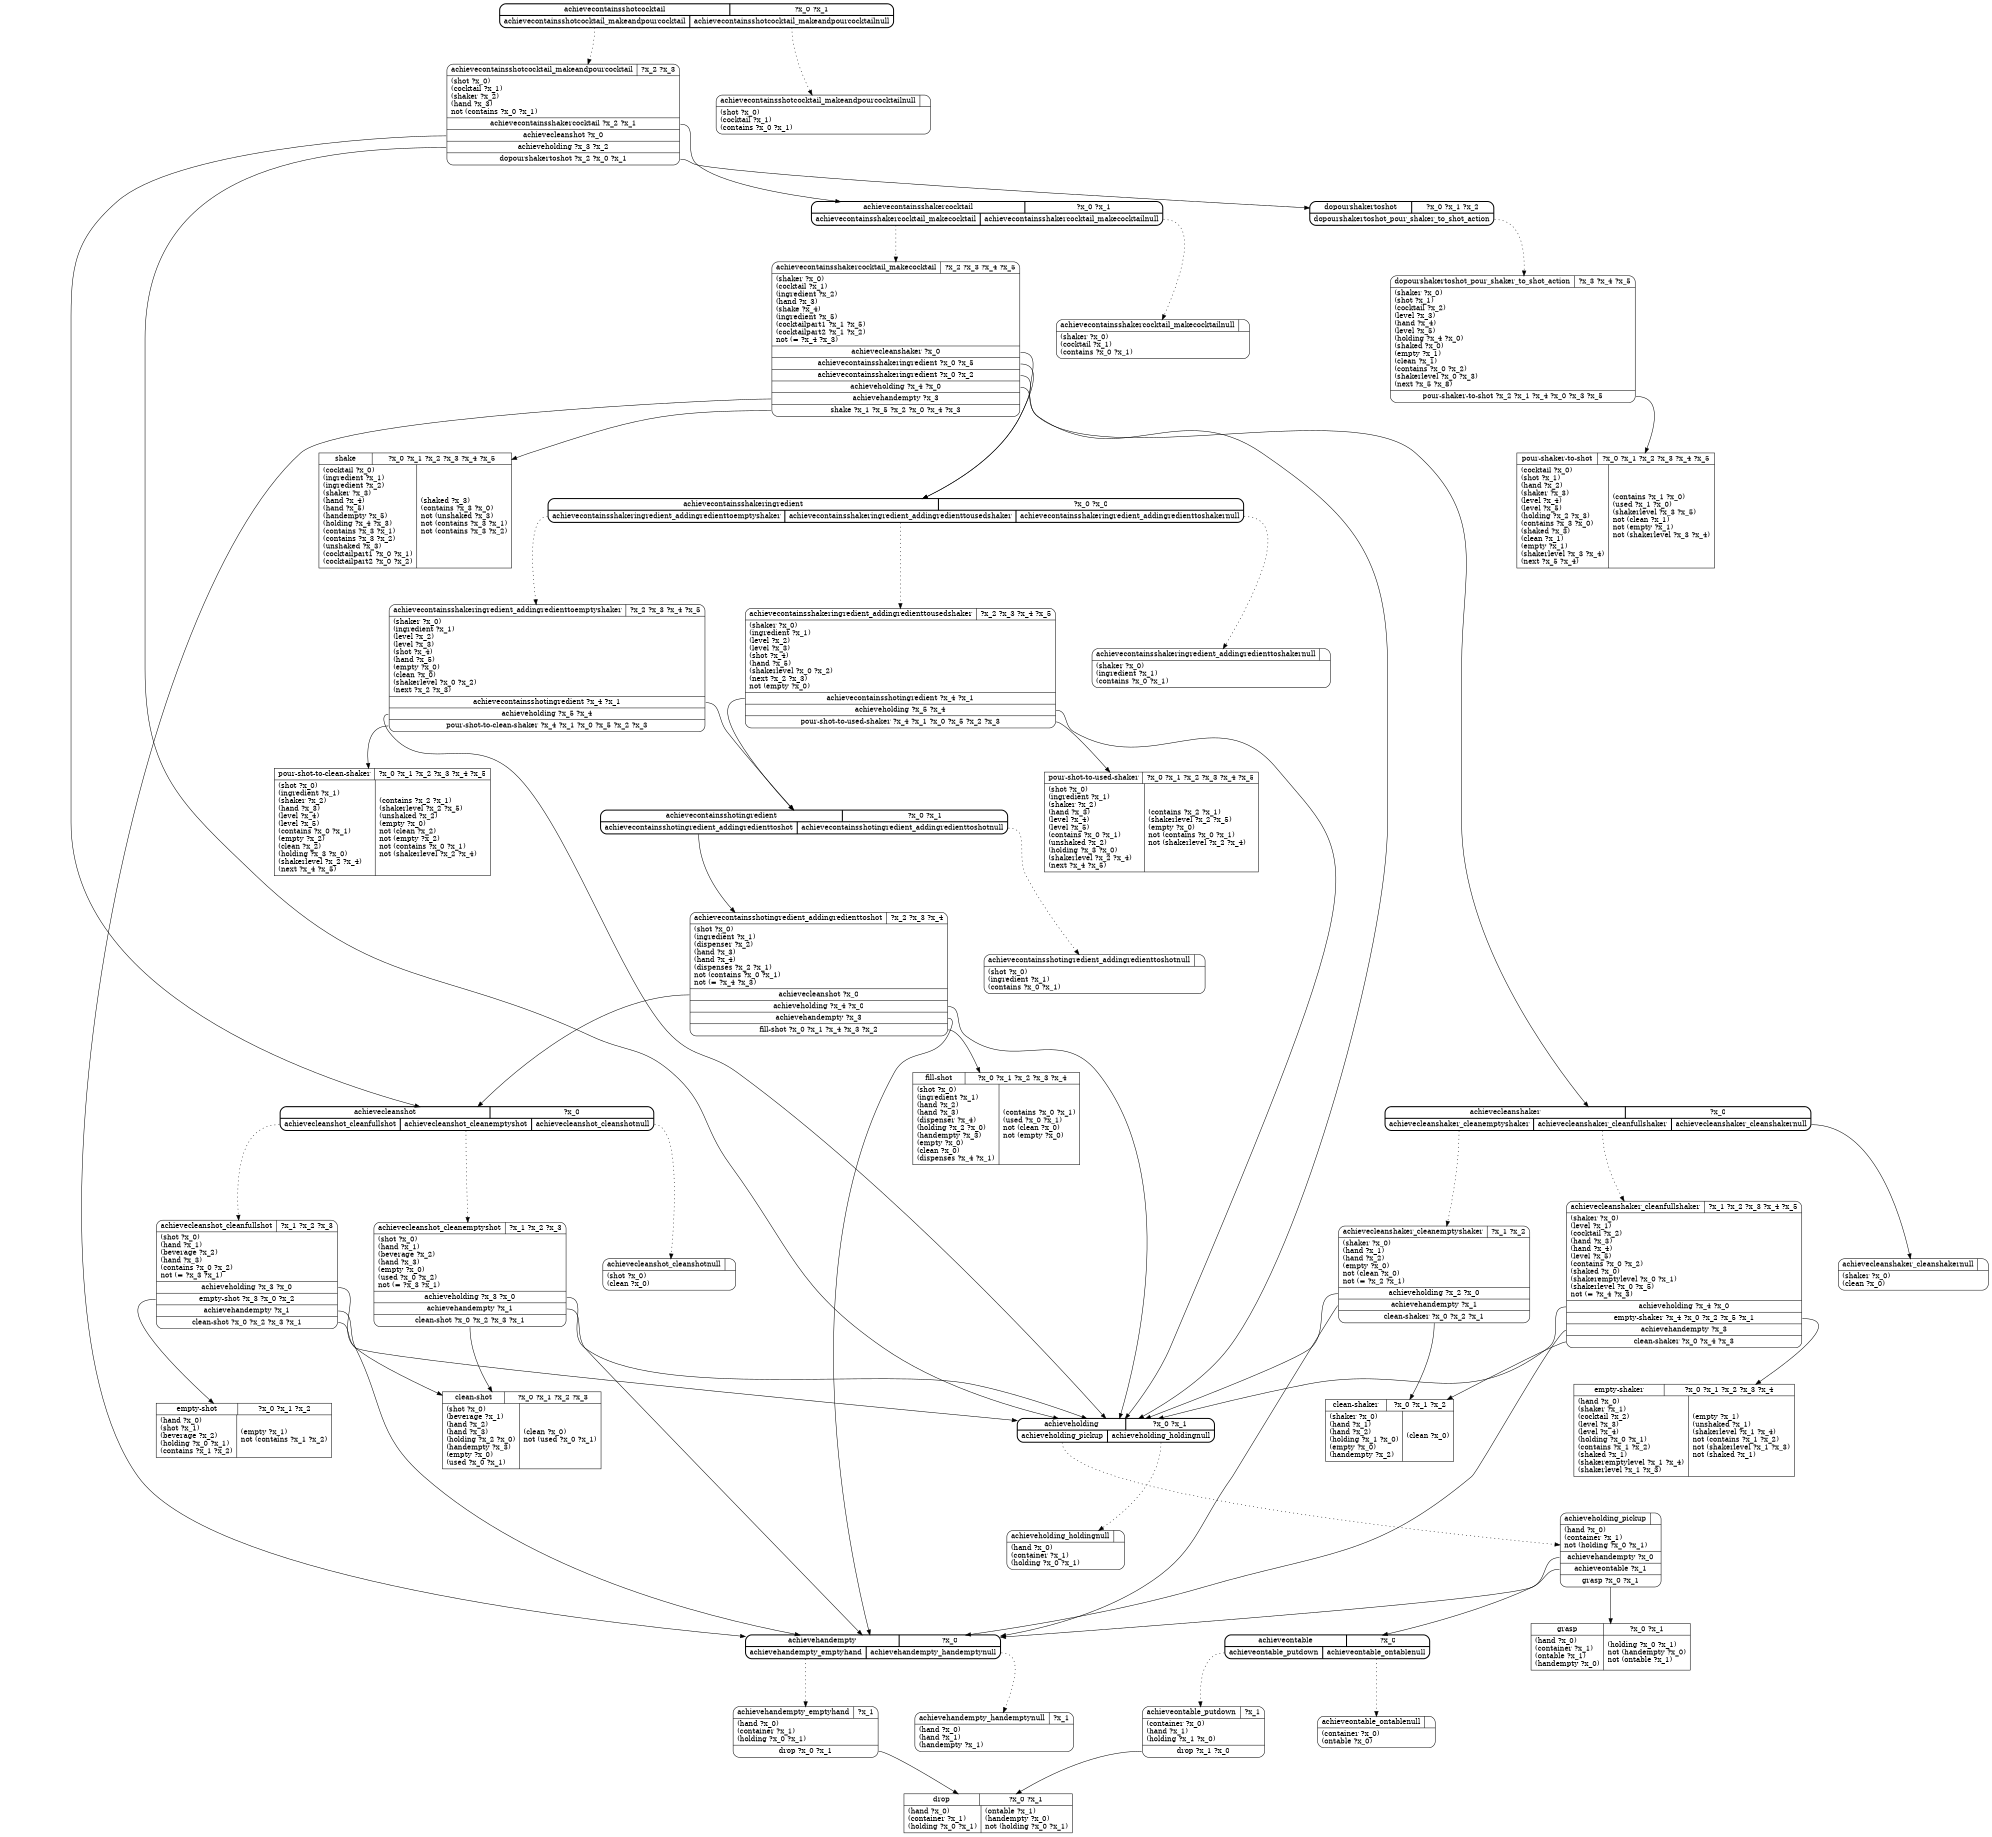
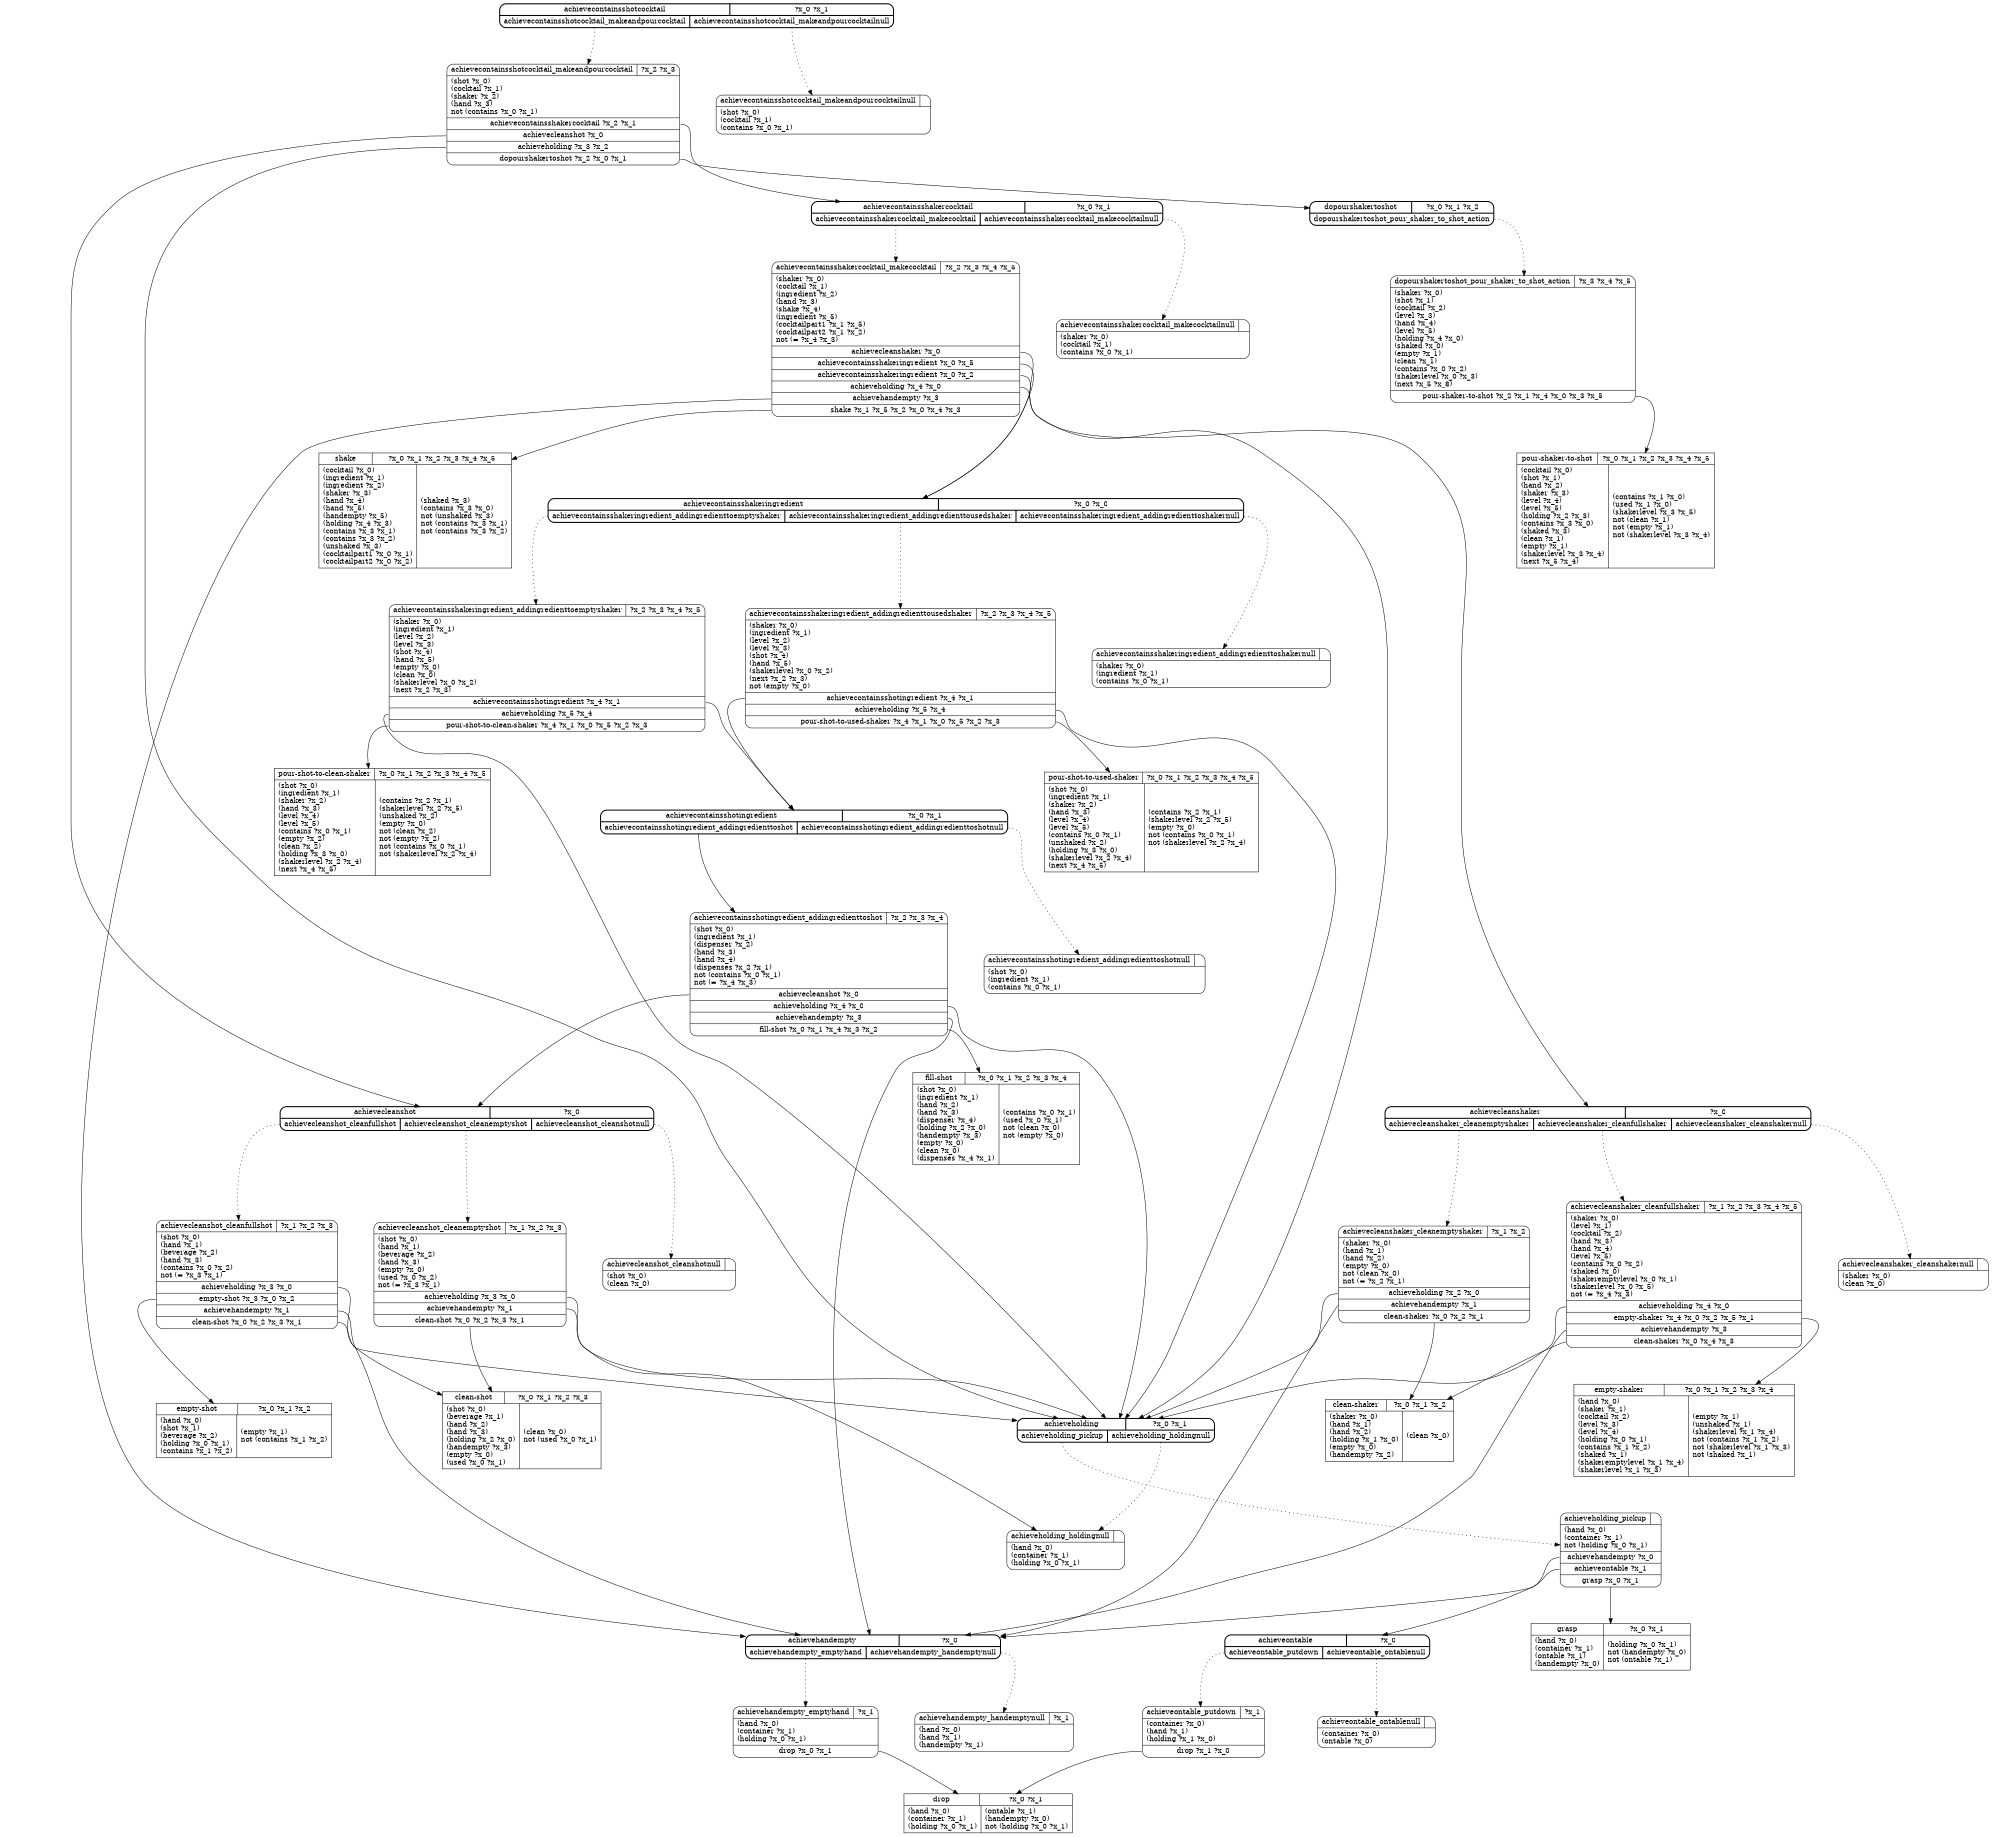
(1879, 1173) -> (1879, 1173)
(705, 1473) -> (808, 1407)
